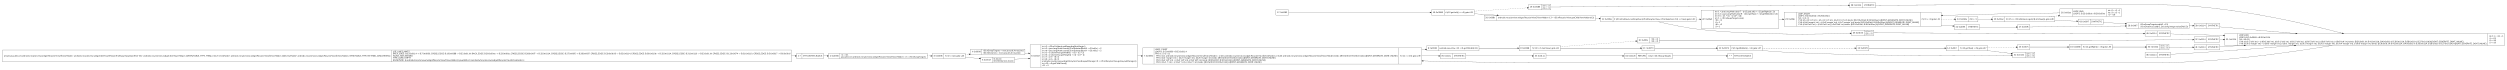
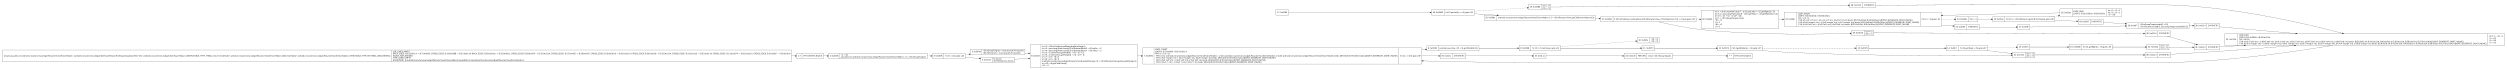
(2197, 35) -> (2182, 40)
(2207, 40) -> none
none -> (2089, 55)
